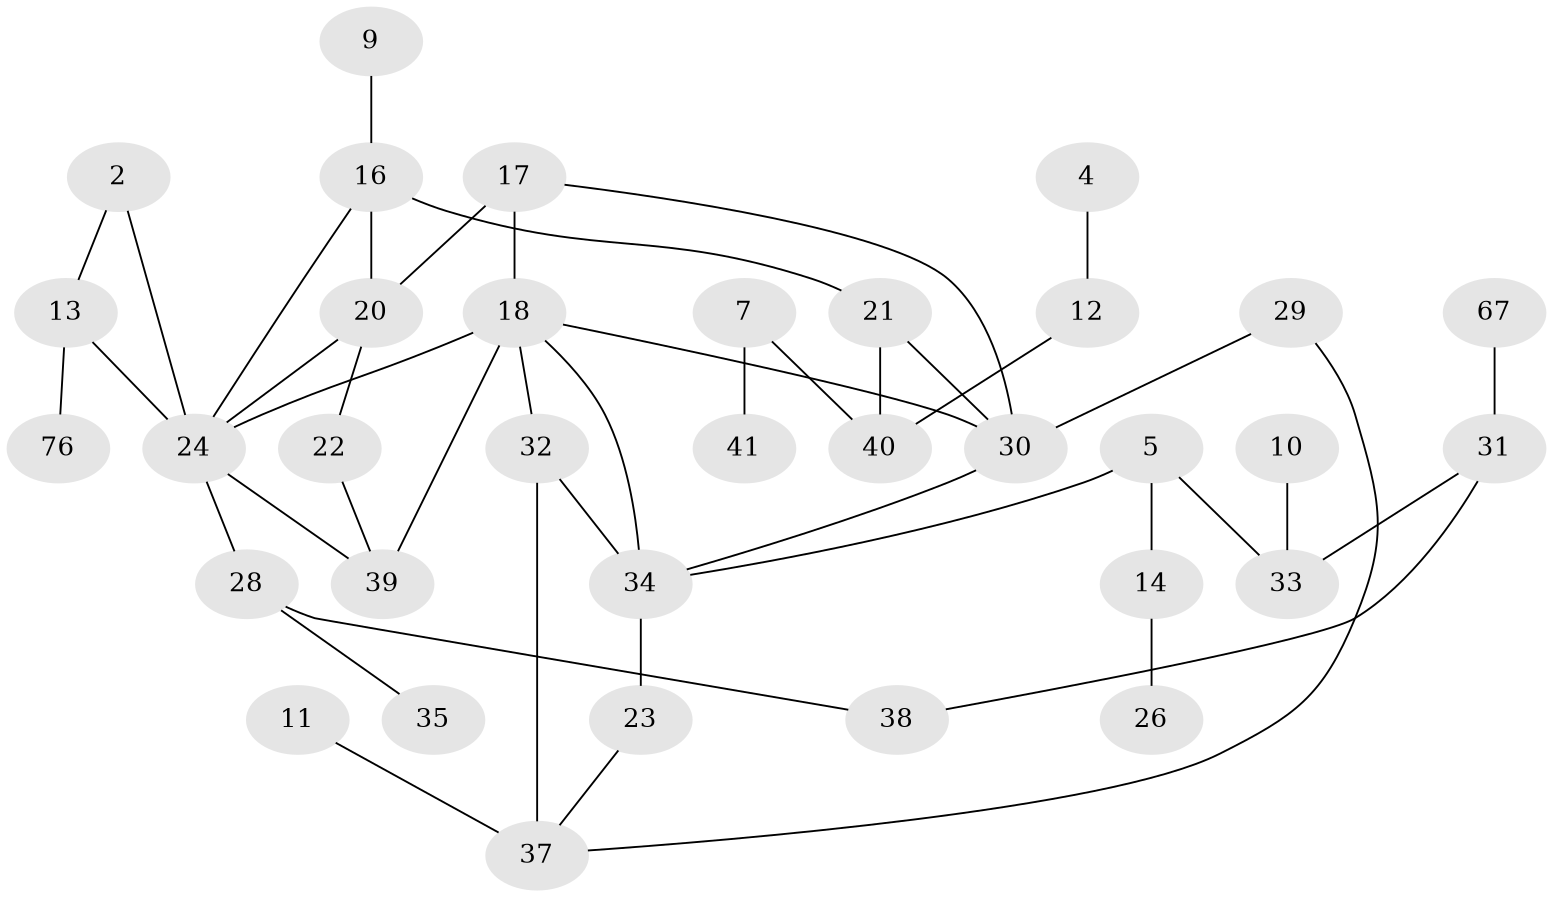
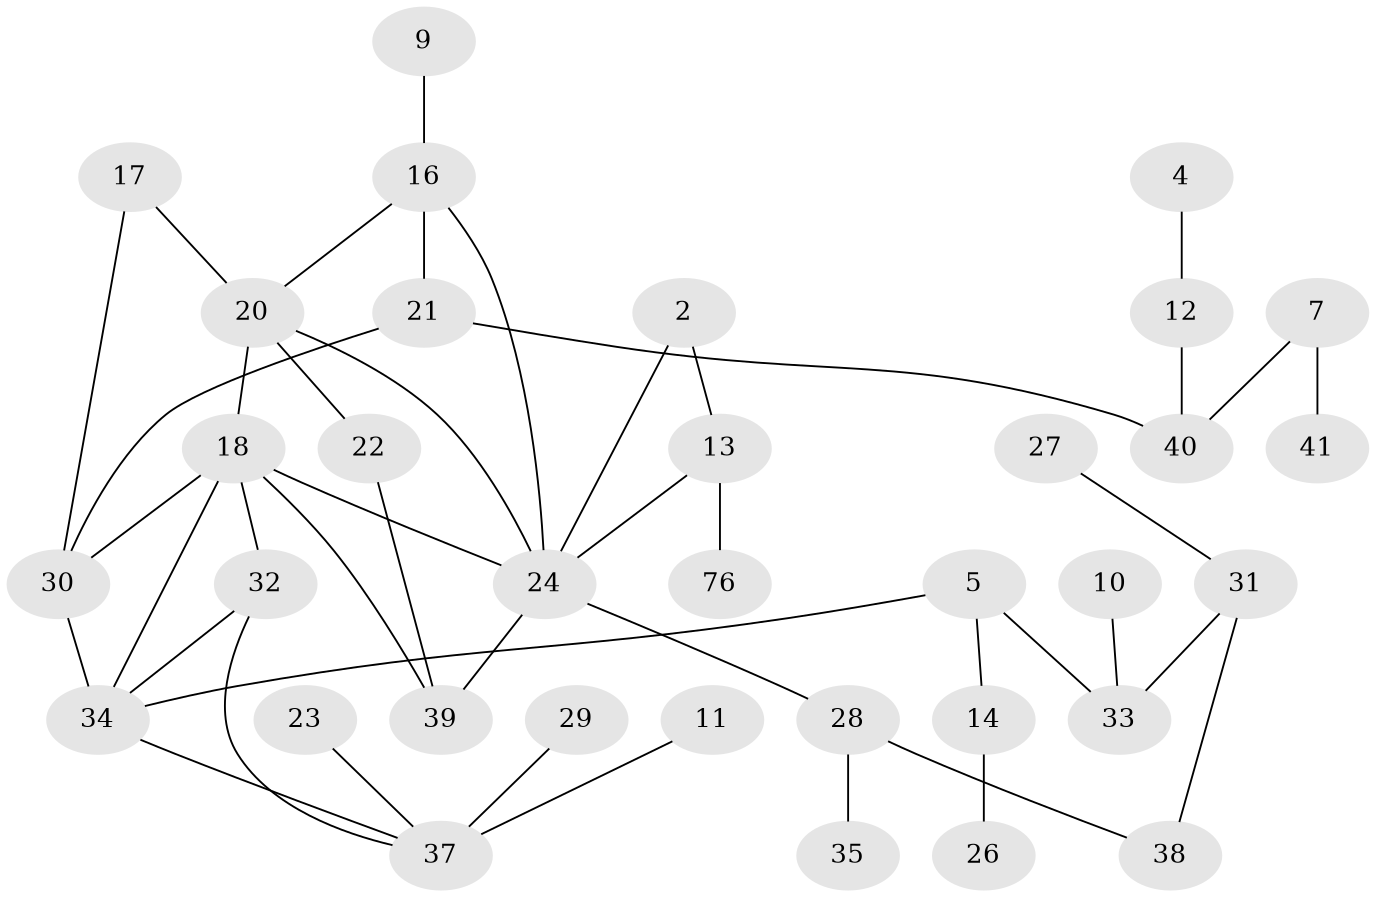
(515, 245) -> (242, 389)
(1495, 313) -> (1046, 449)
(1153, 381) -> none
(641, 652) -> (243, 780)
